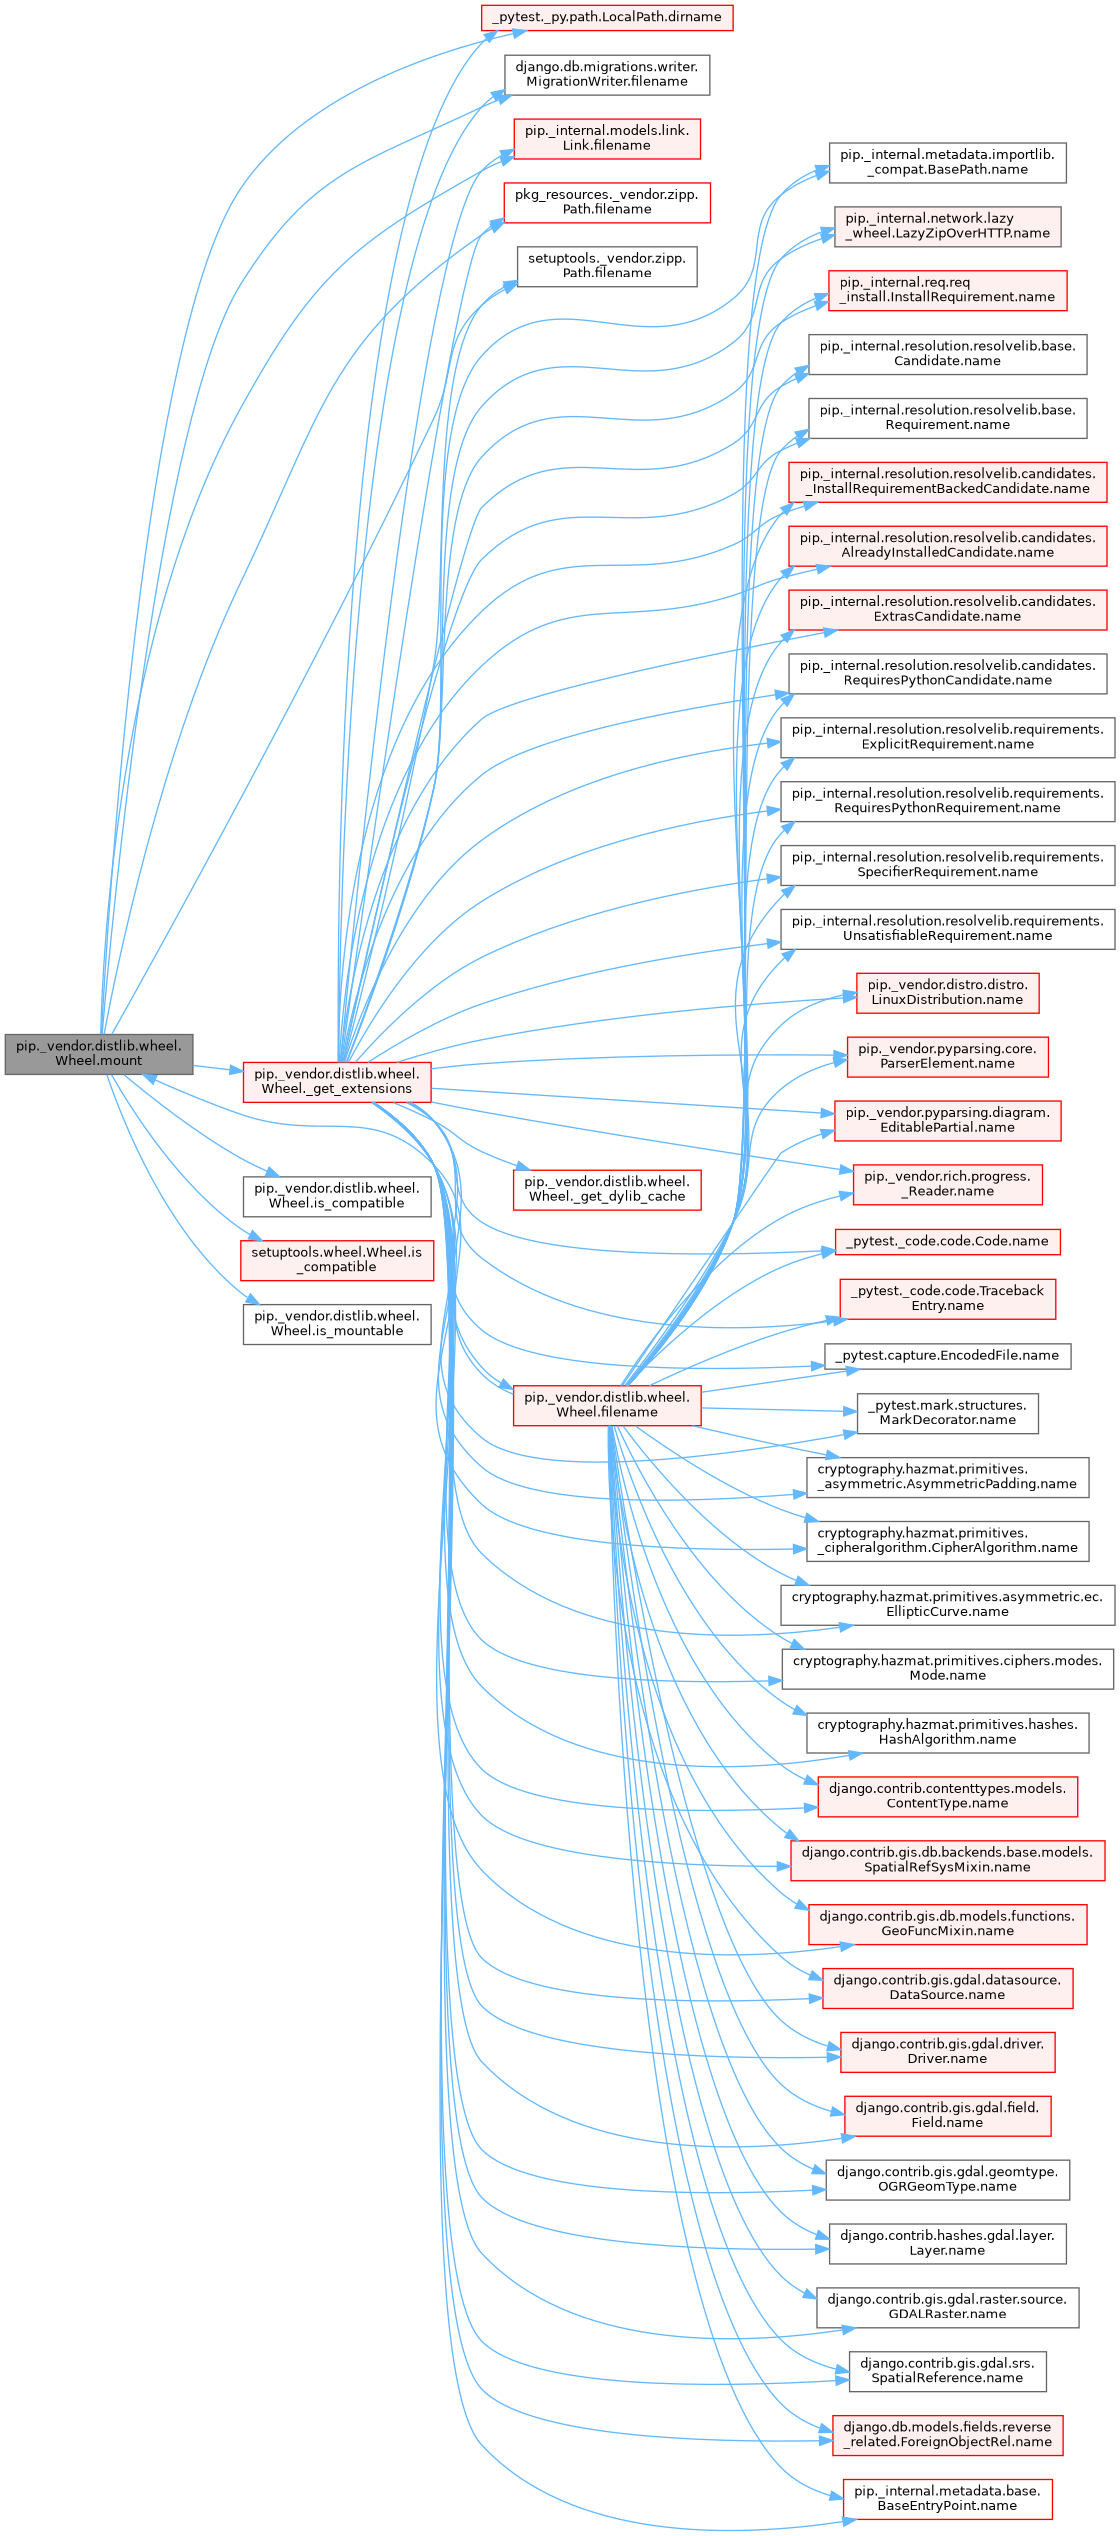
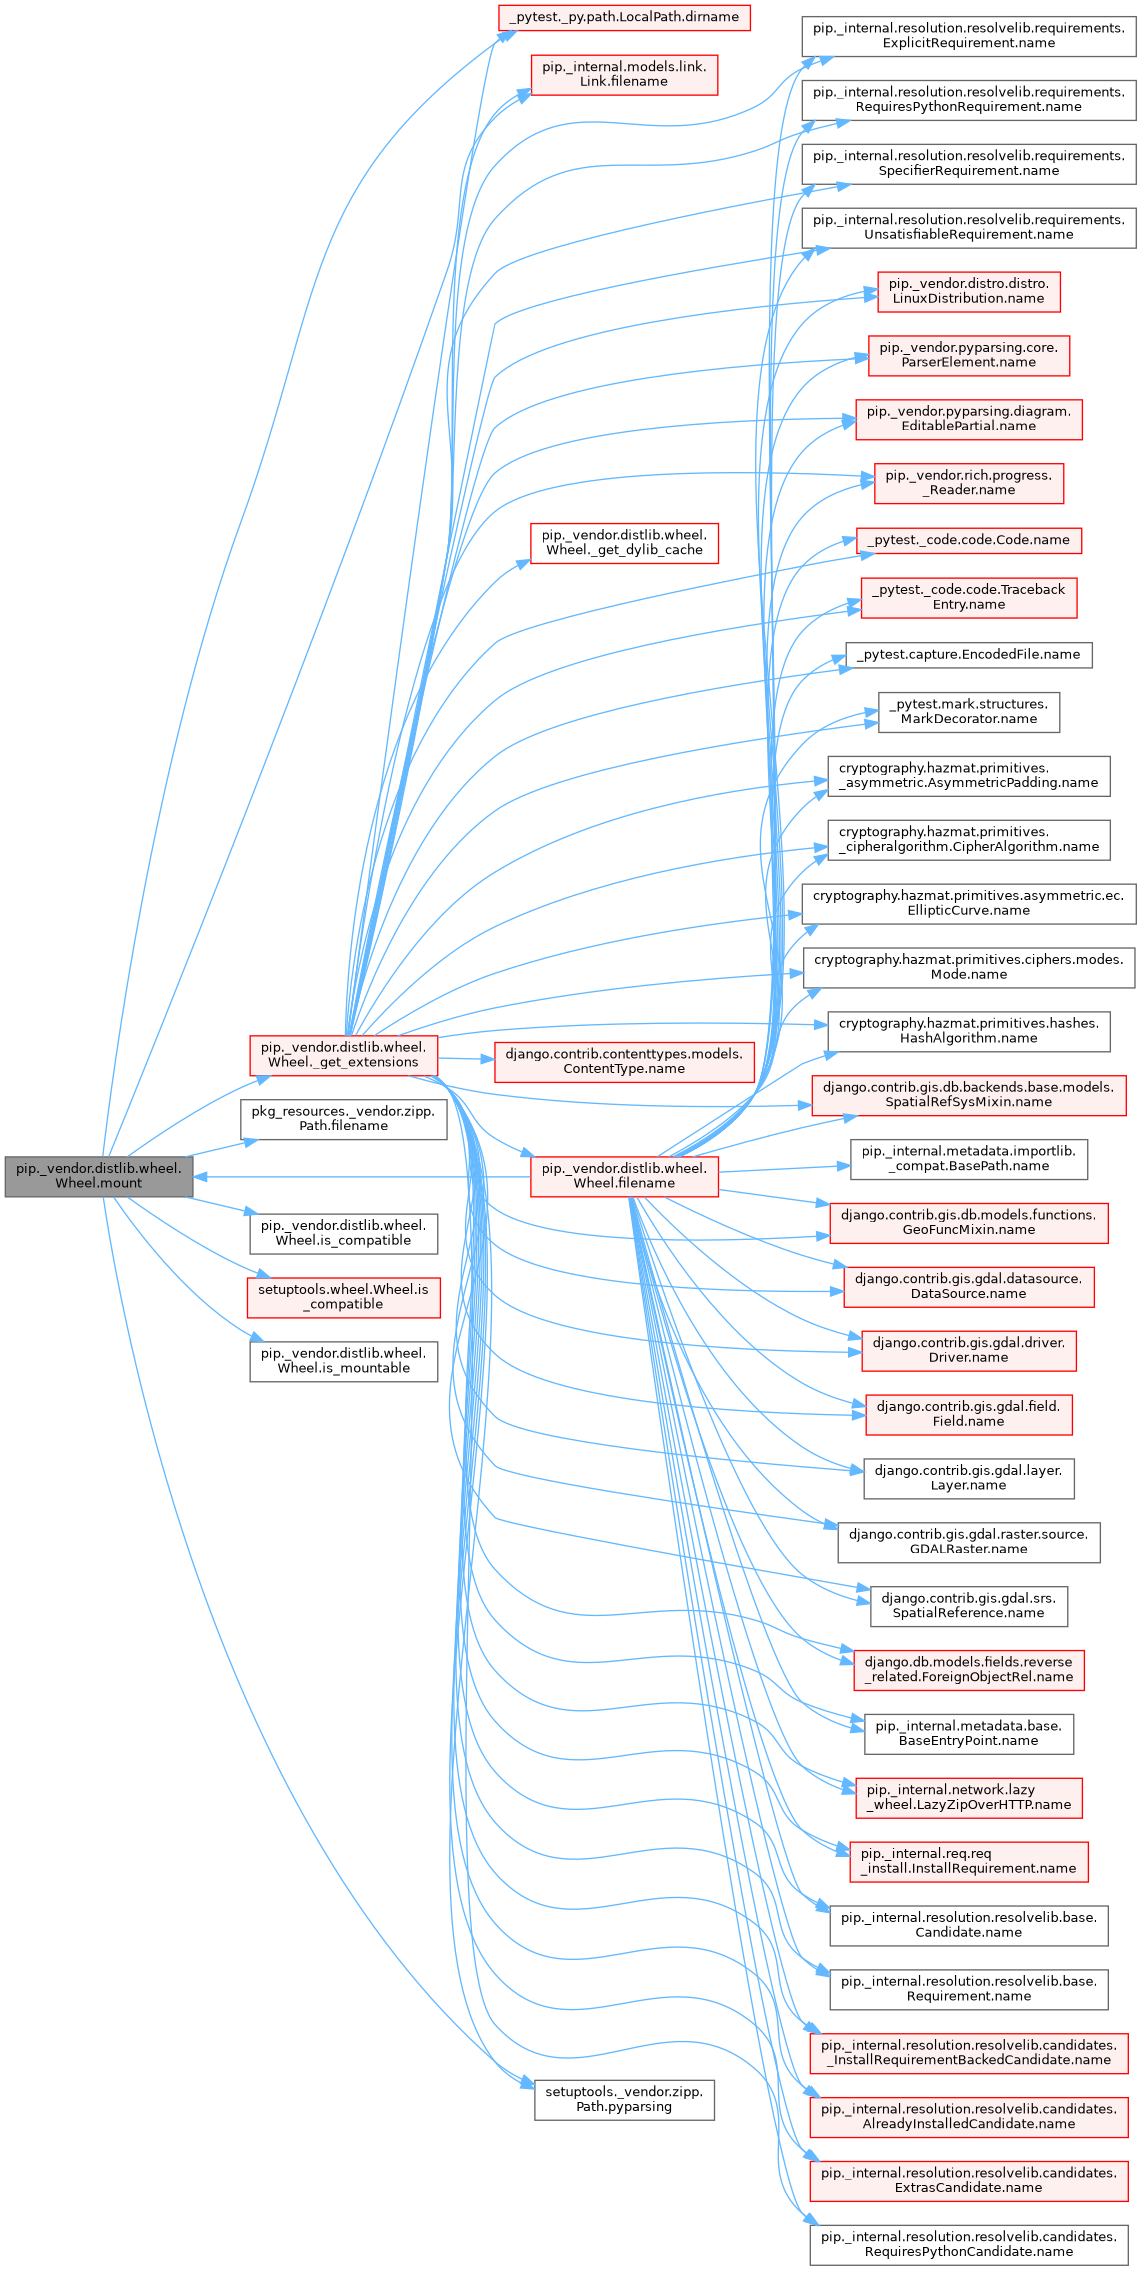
(607, 75) -> none
(607, 203) -> (344, 1120)
(948, 227) -> (969, 1798)
(607, 267) -> (625, 2100)
(465, 386) -> none
(403, 640) -> none
(674, 1623) -> none
(948, 2180) -> none
(948, 2244) -> (969, 1479)
(948, 2499) -> (969, 1734)
